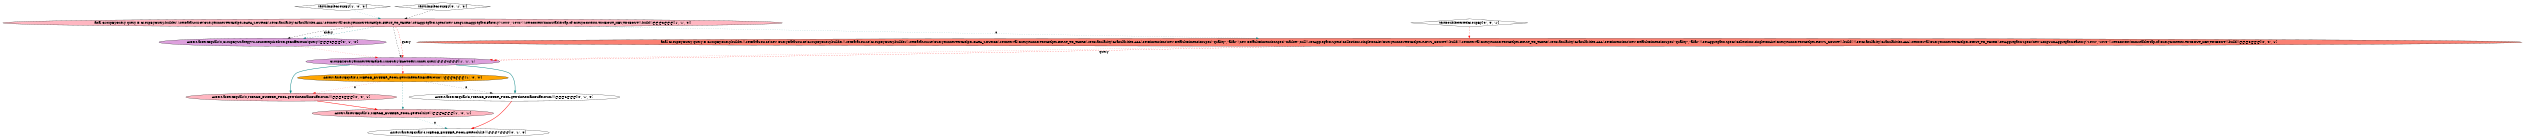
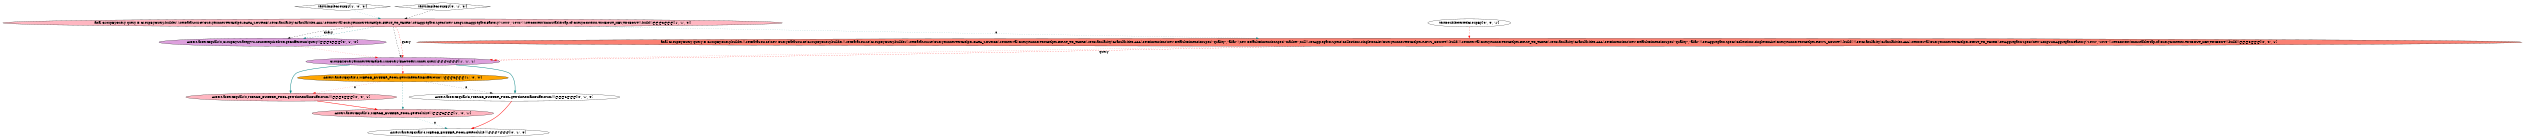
(1469, 23) -> (1469, 23)
